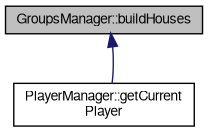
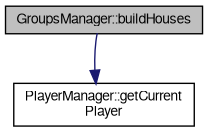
(113, 65) -> (95, 51)
